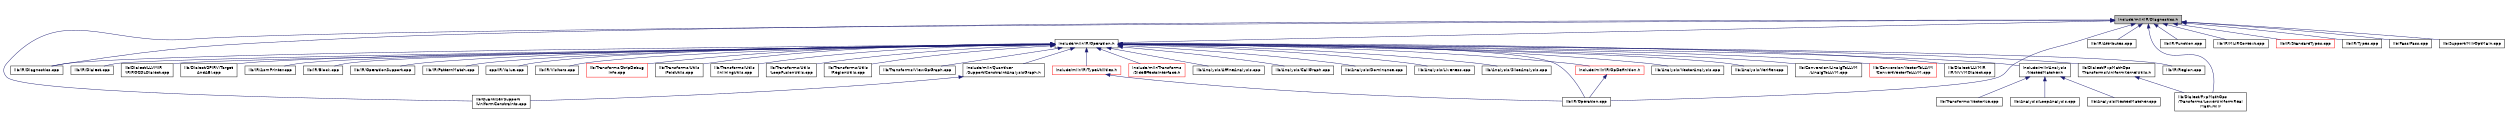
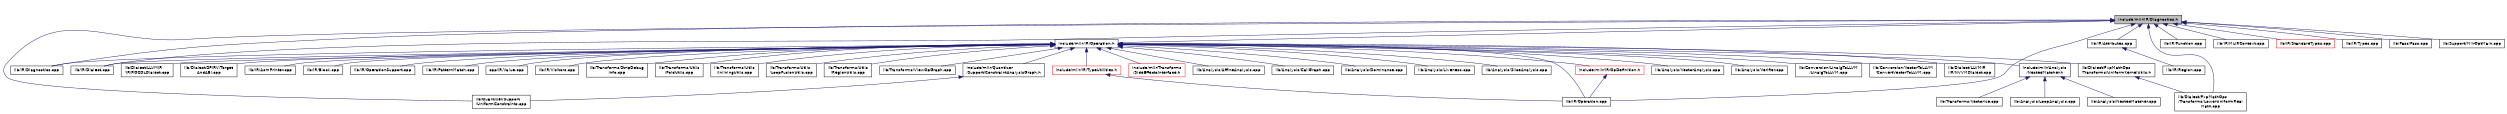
none -> (1107, 38)
(1648, 49) -> (2150, 58)
(617, 70) -> (617, 70)
(1903, 70) -> (1903, 70)
(2211, 102) -> (2211, 102)
